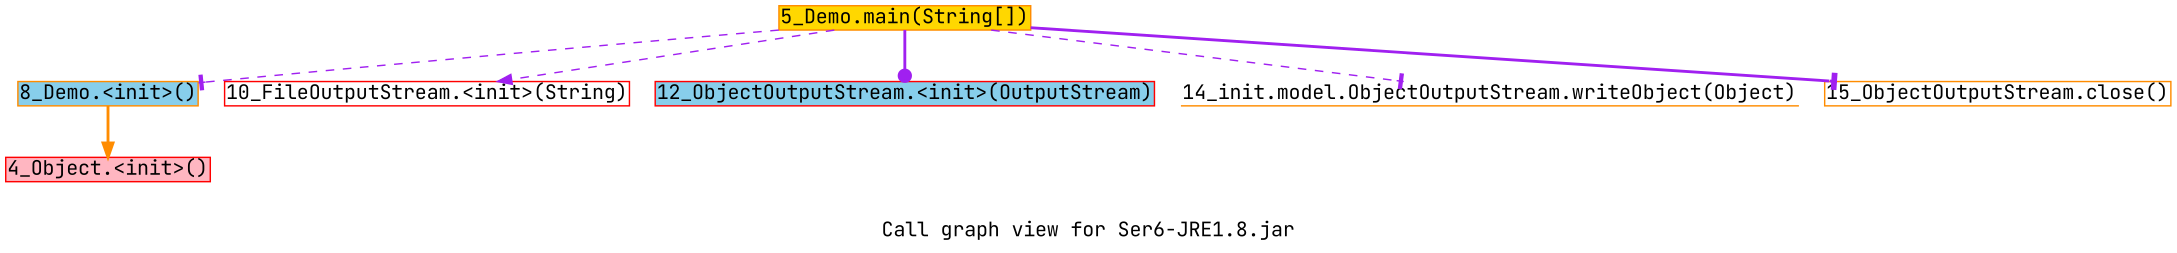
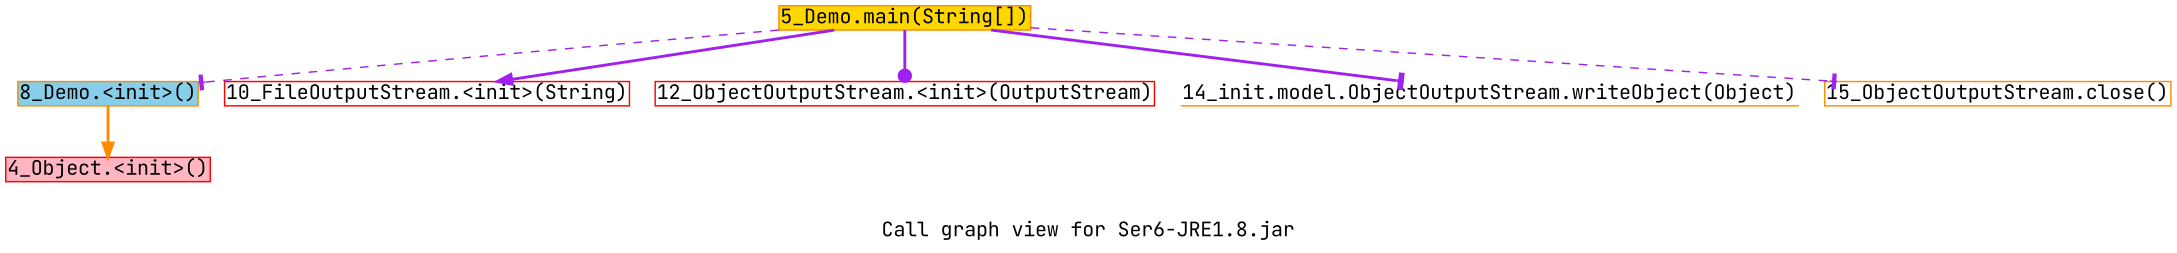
(1430, 54) -> (1430, 54)
(673, 55) -> (673, 55)
(1194, 55) -> (1194, 55)
(905, 94) -> (905, 94)
